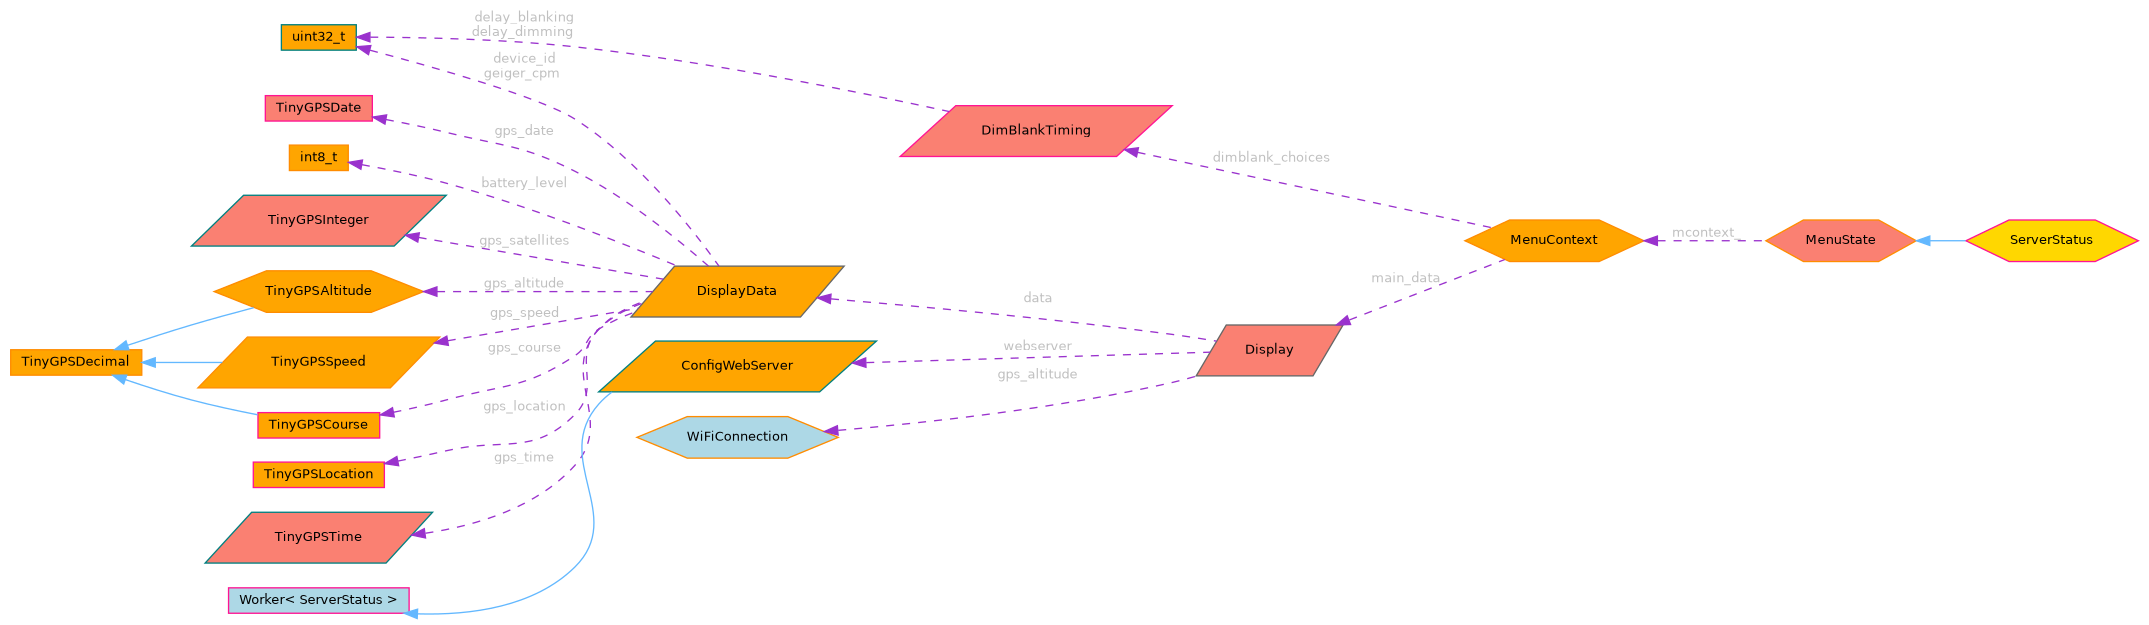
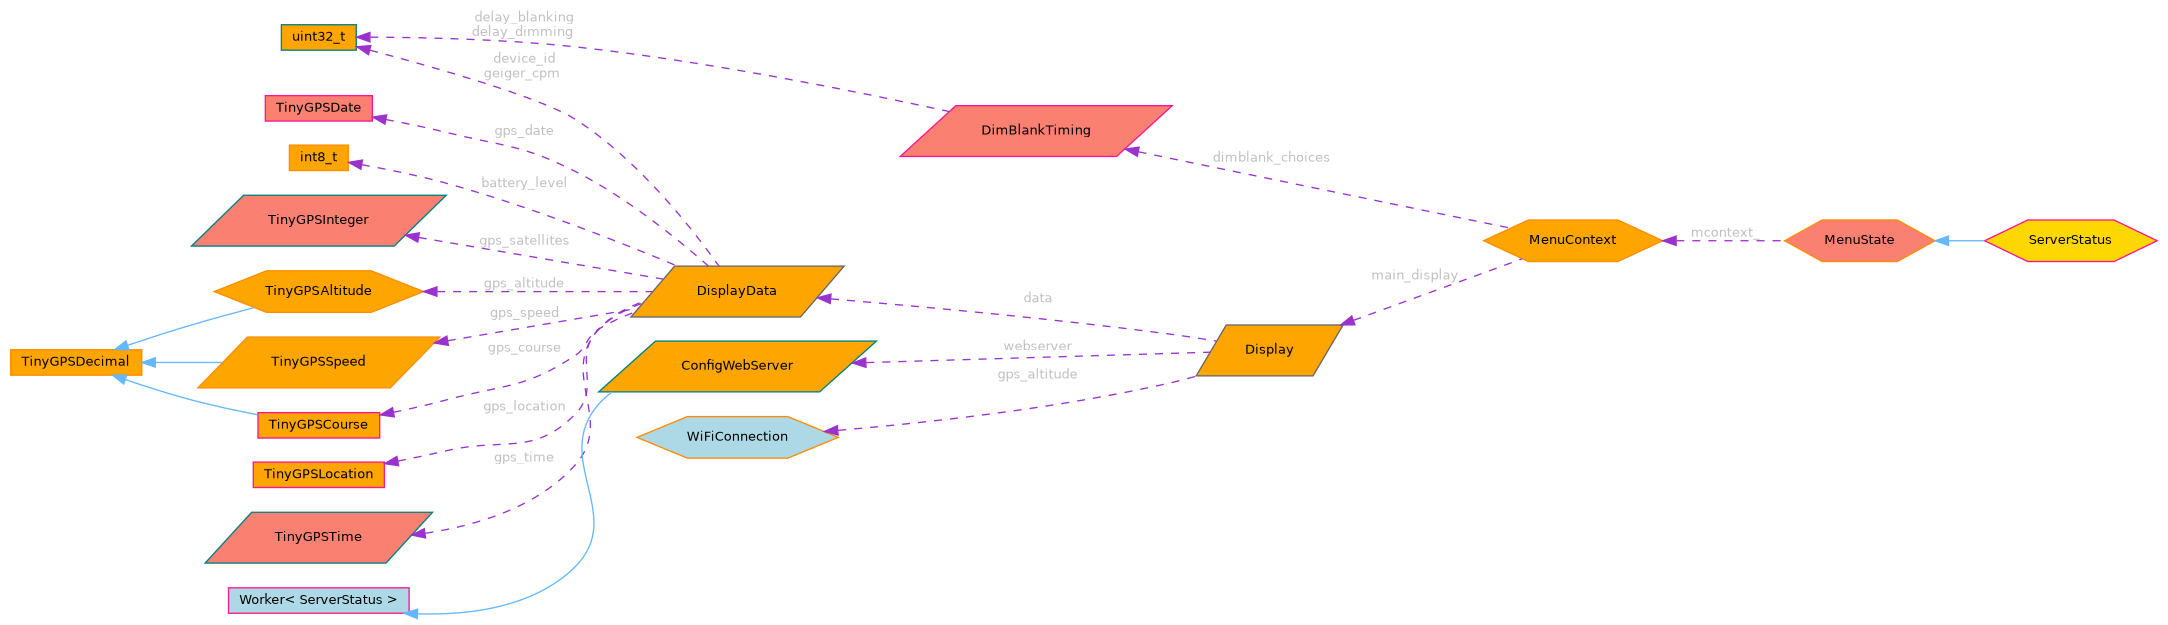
(1404, 279) -> (1413, 276)
(1270, 350) -> (1270, 350)
